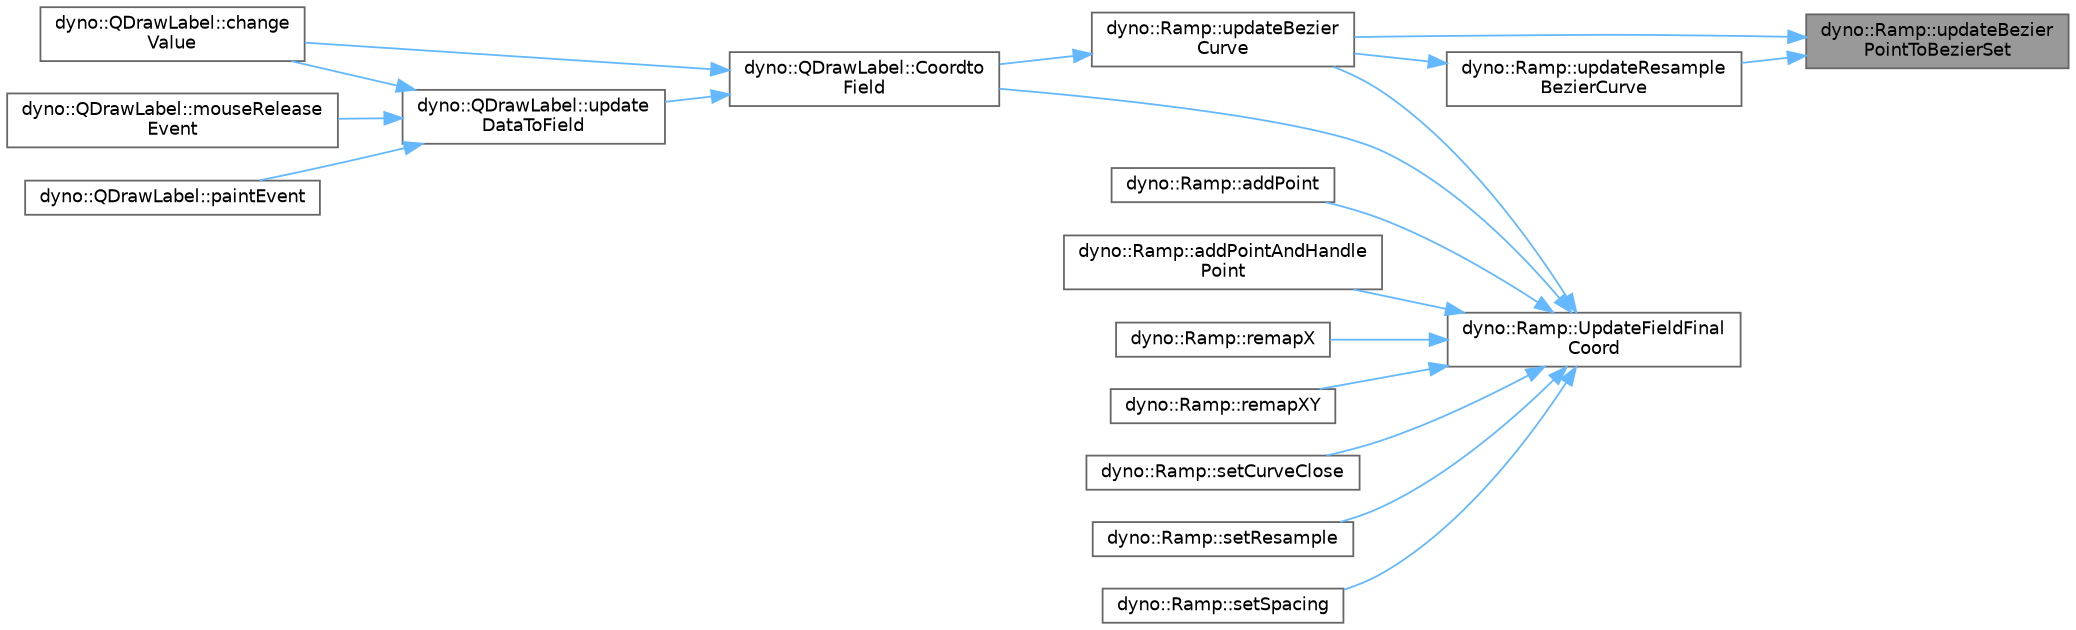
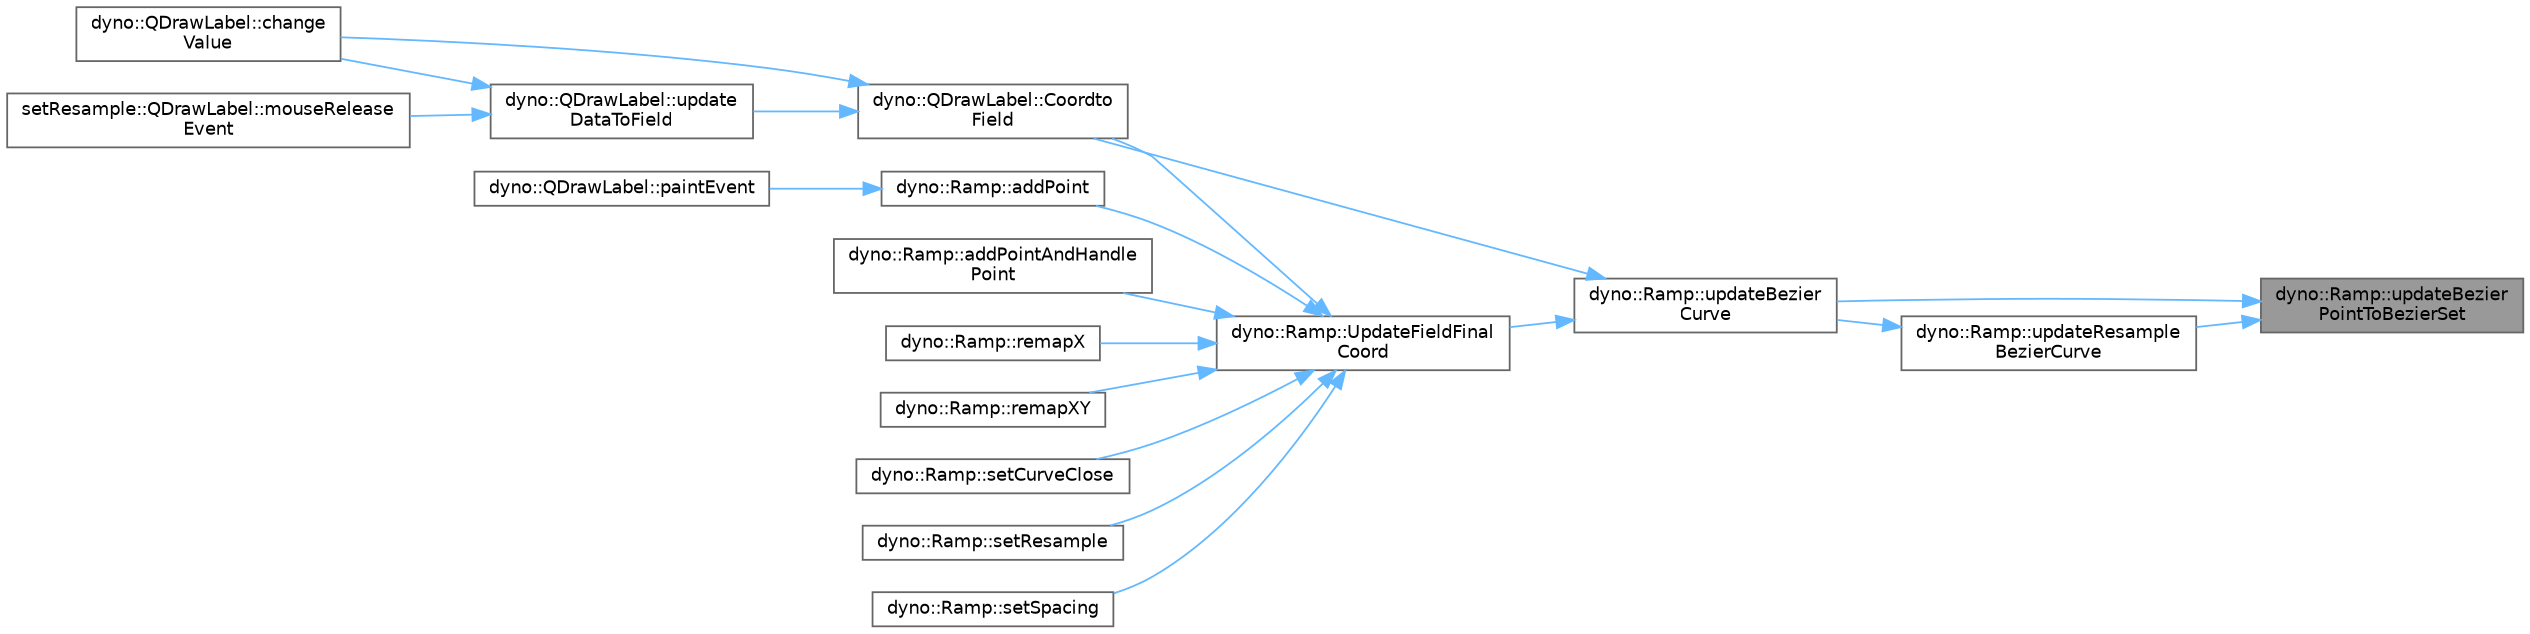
(173, 120) -> (208, 120)
(332, 165) -> (816, 189)
(1466, 165) -> (1533, 325)
